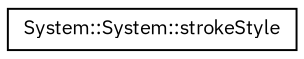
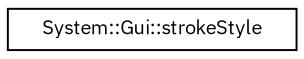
(152, 29) -> (152, 29)
